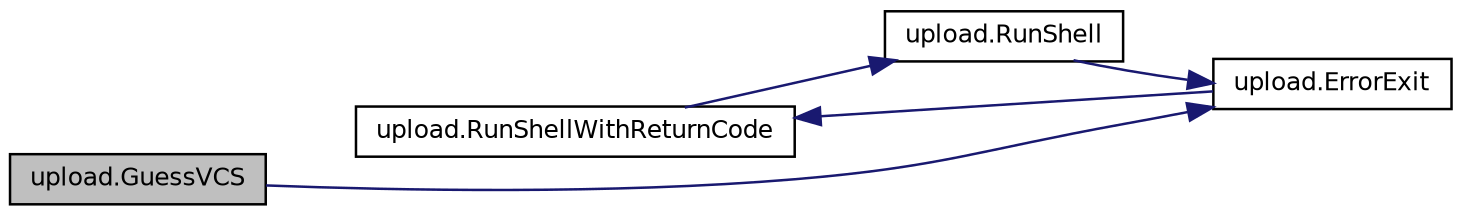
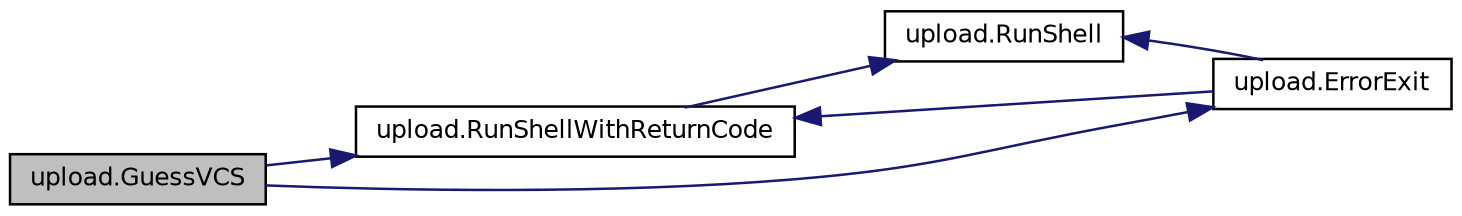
(1130, 71) -> (1206, 49)
none -> (299, 162)
